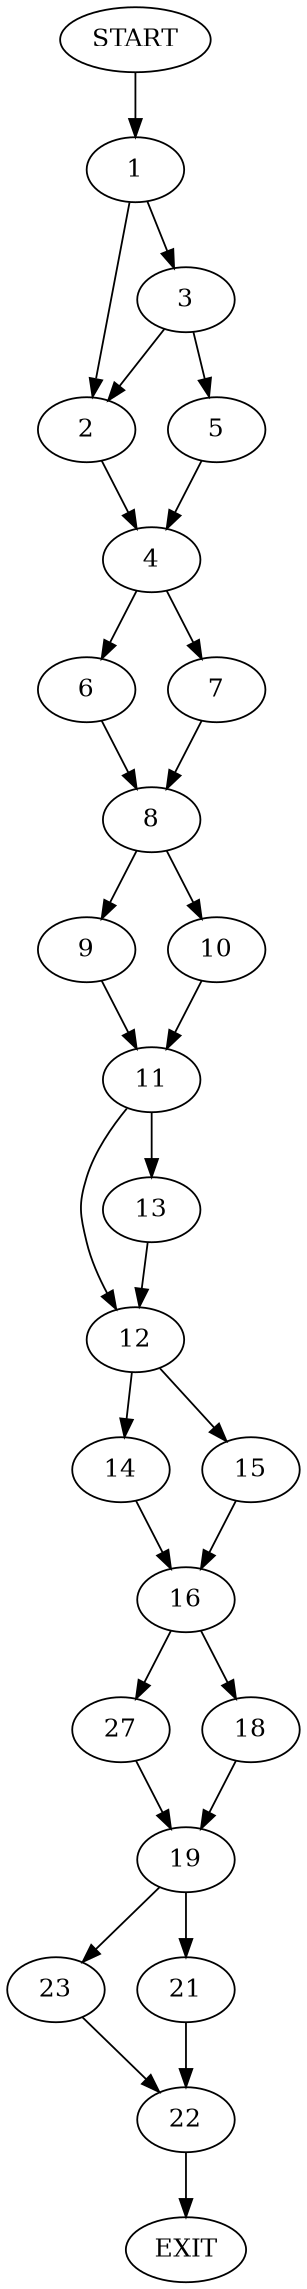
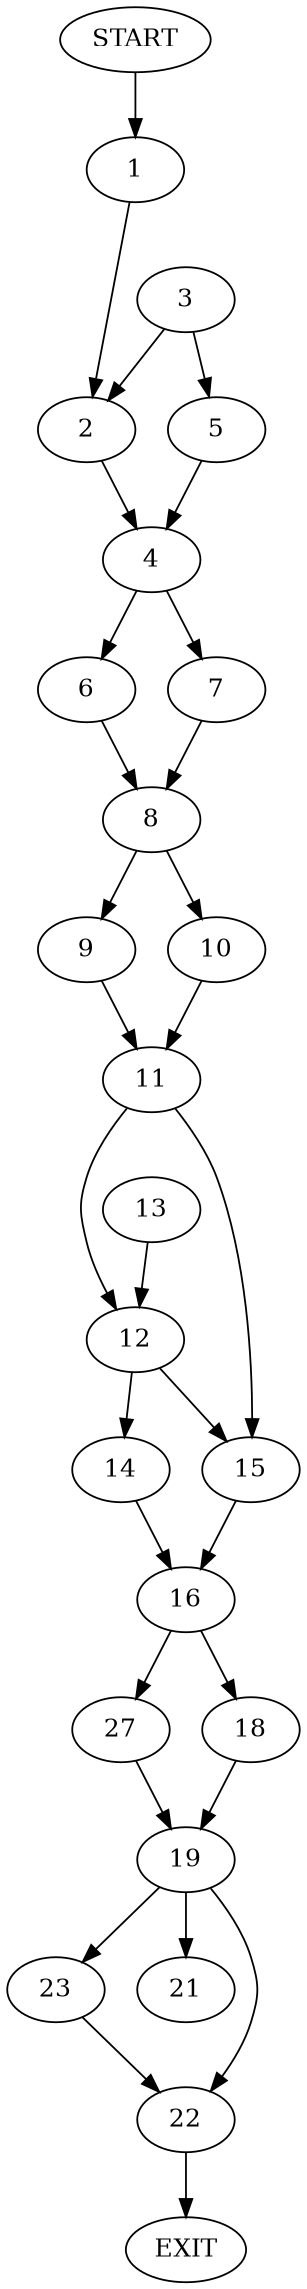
(157, 226) -> none
(152, 1136) -> (238, 1257)
(186, 2046) -> (257, 1980)
